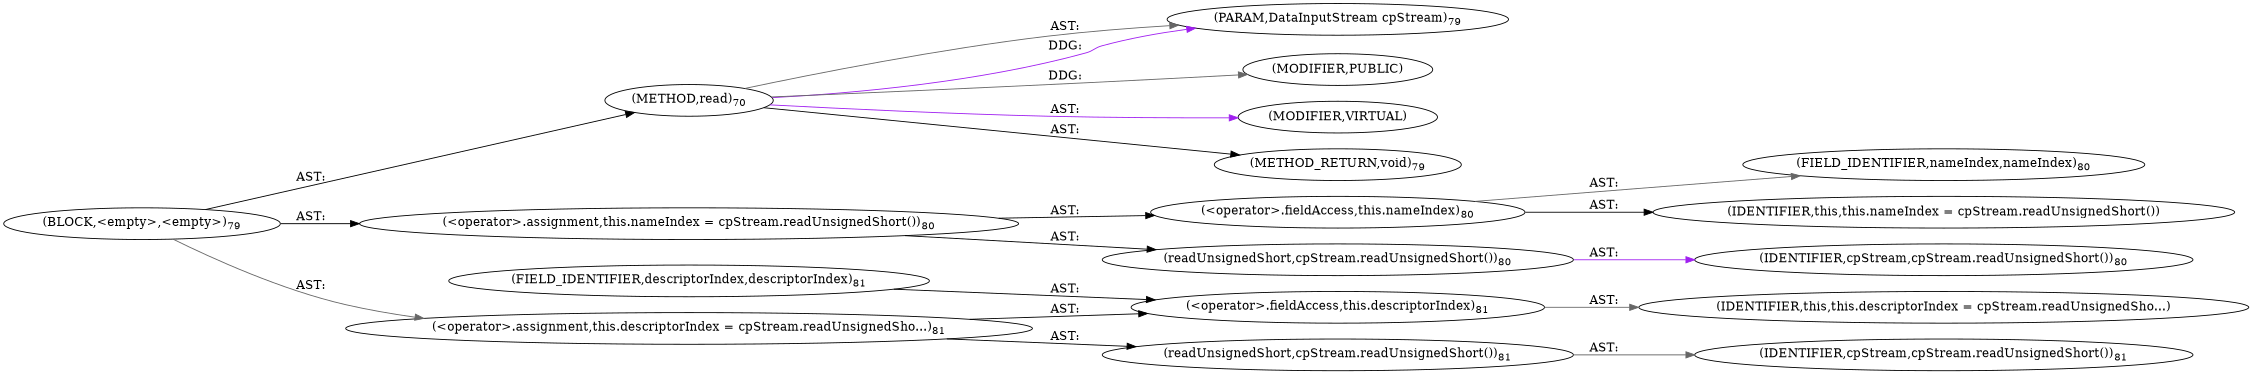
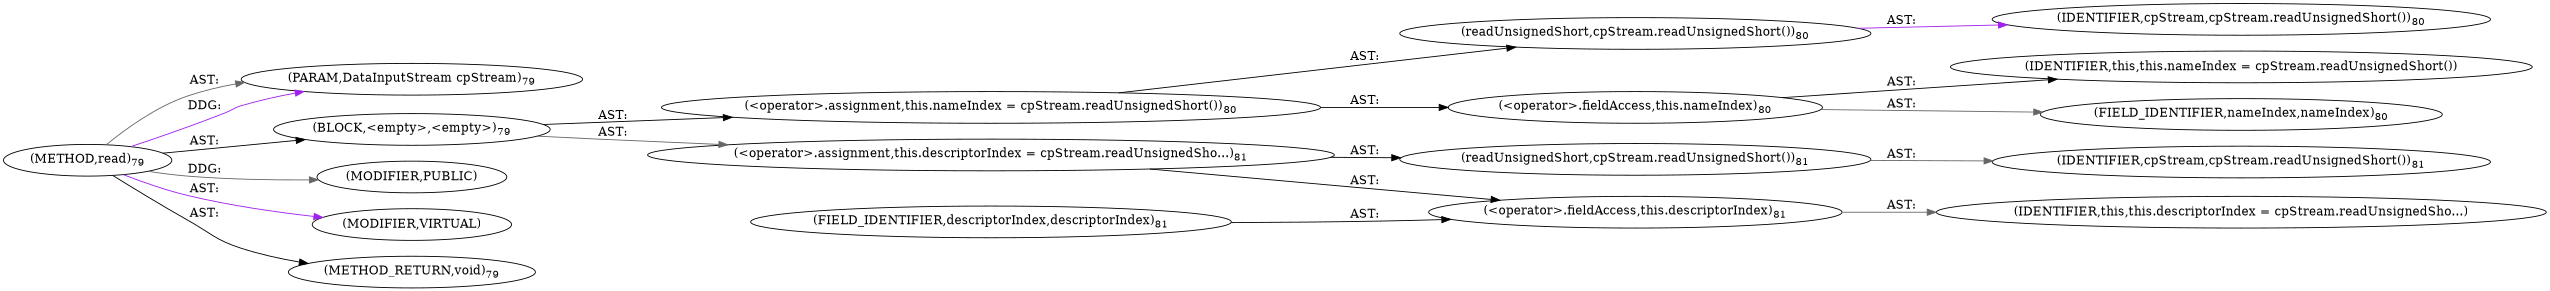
(740, 99) -> (138, 159)
(416, 162) -> (230, 147)
